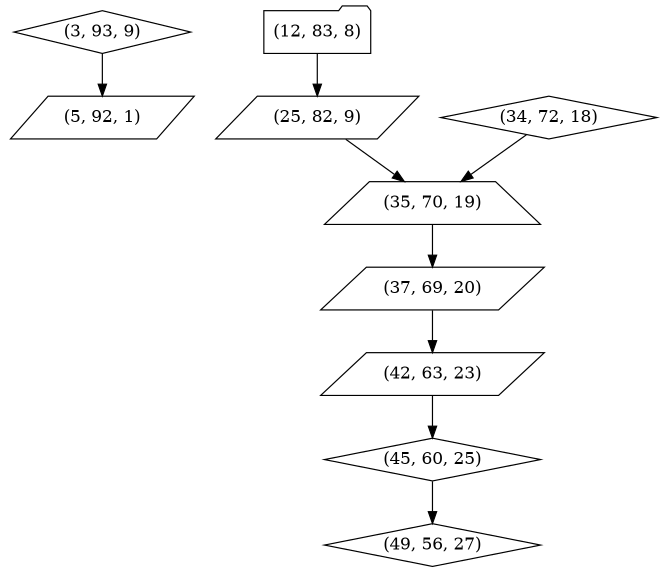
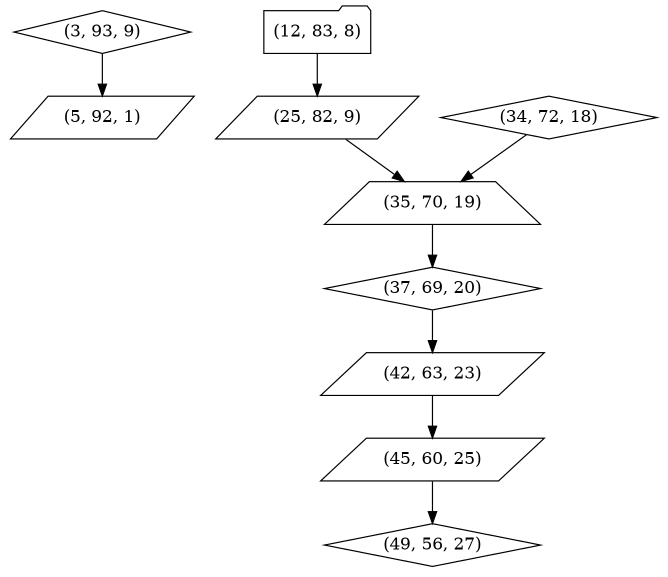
(432, 289) -> (432, 289)
(432, 460) -> (432, 460)
